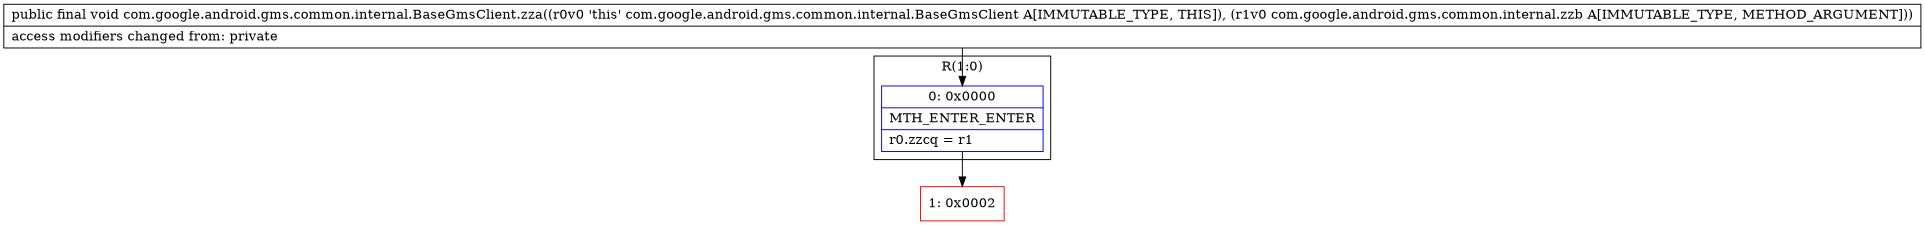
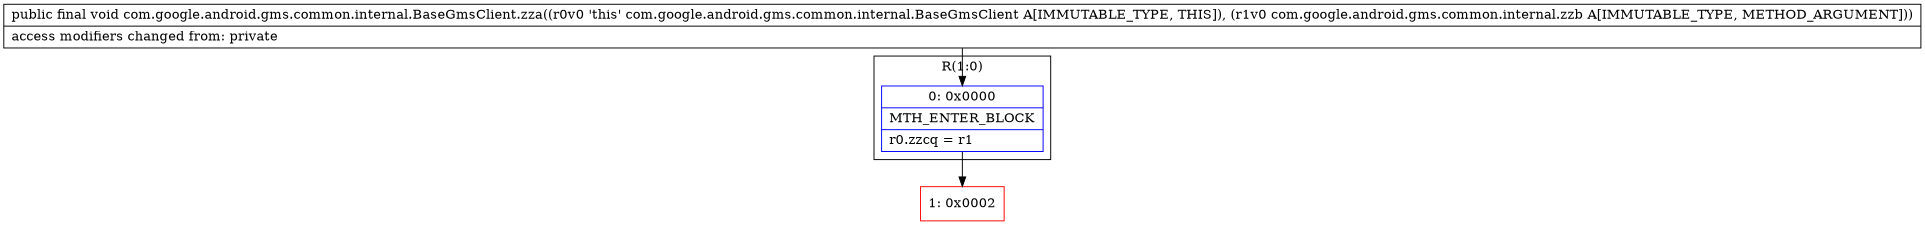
(962, 118) -> (962, 118)
